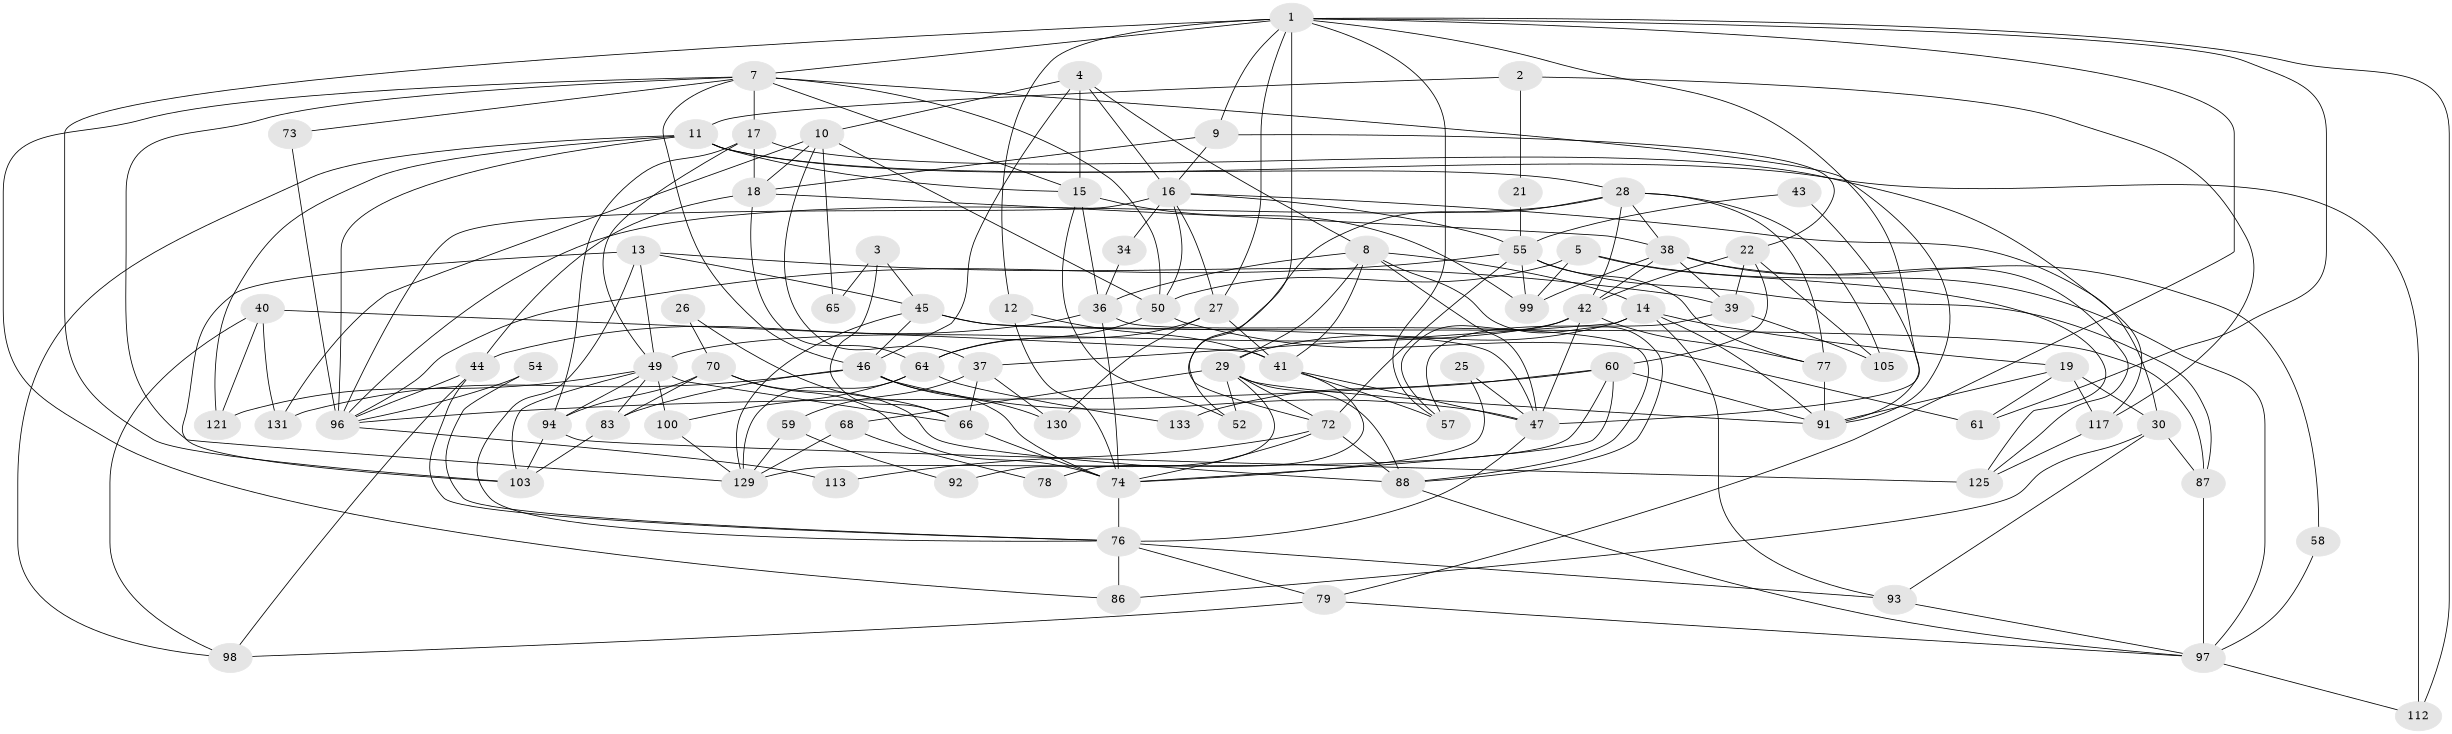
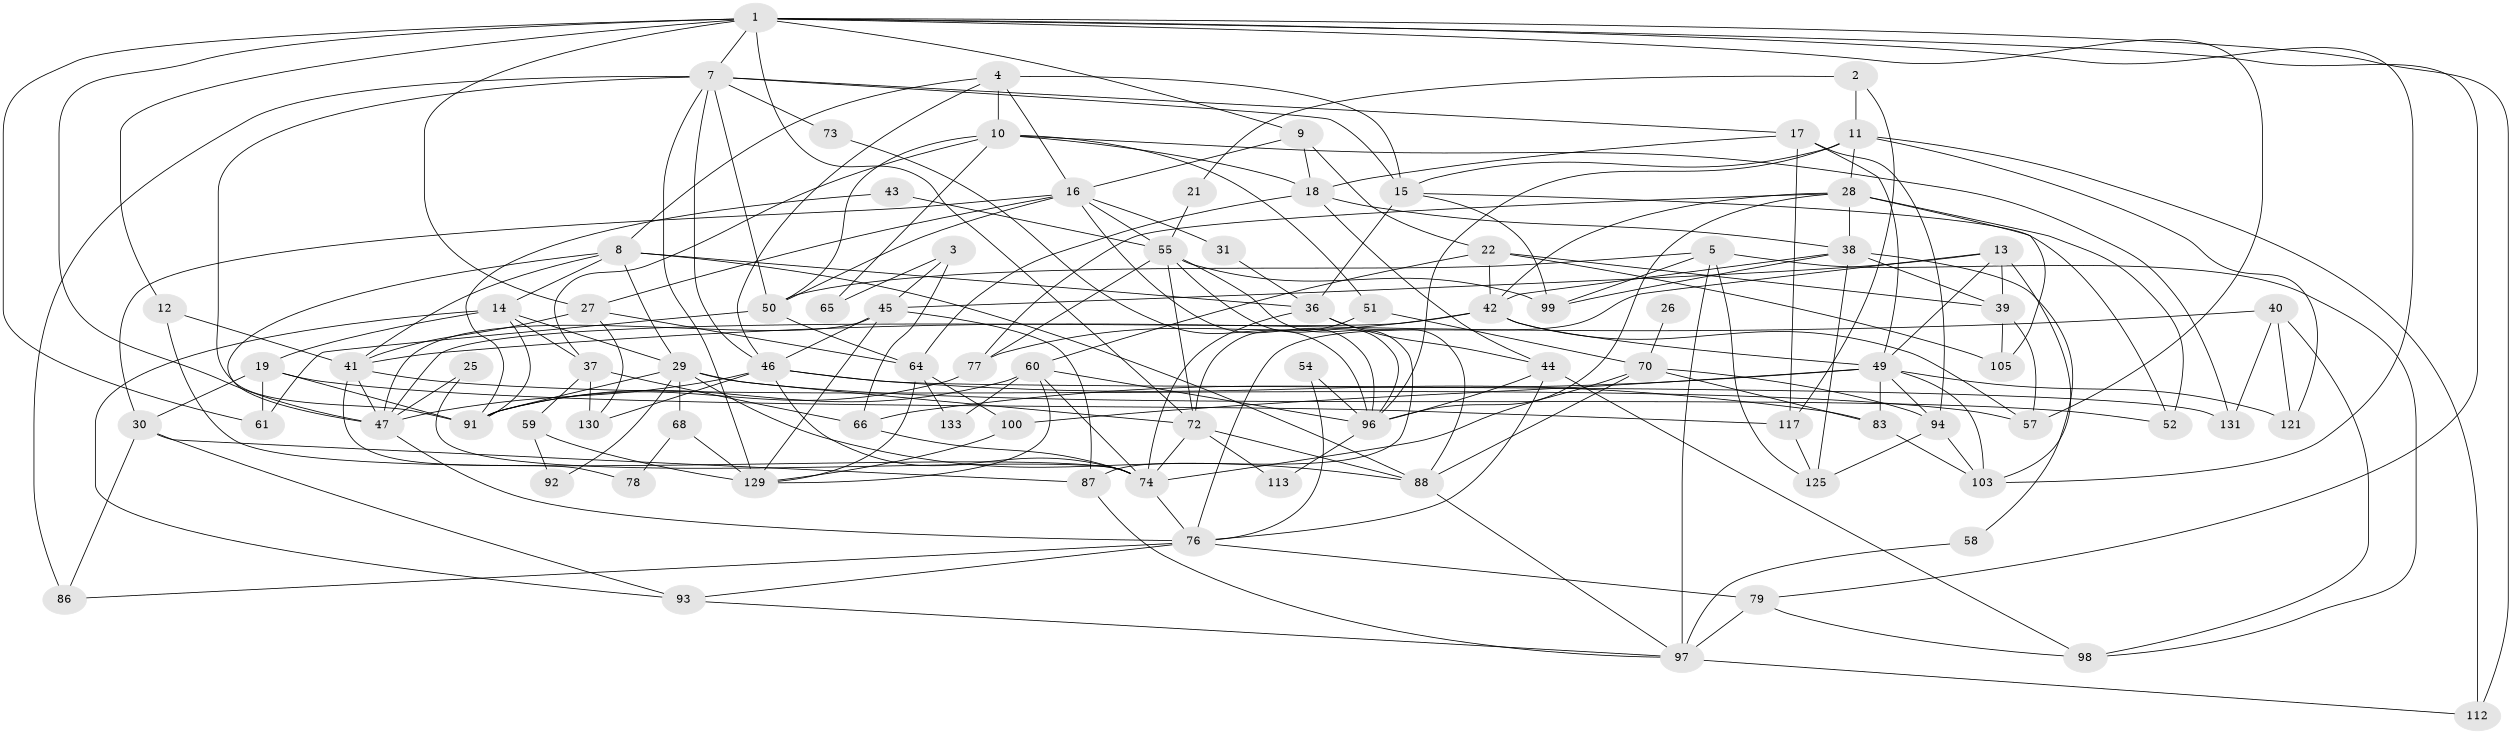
(1124, 251) -> (1224, 251)
(136, 264) -> (2338, 311)
none -> (1371, 309)
(811, 382) -> none
